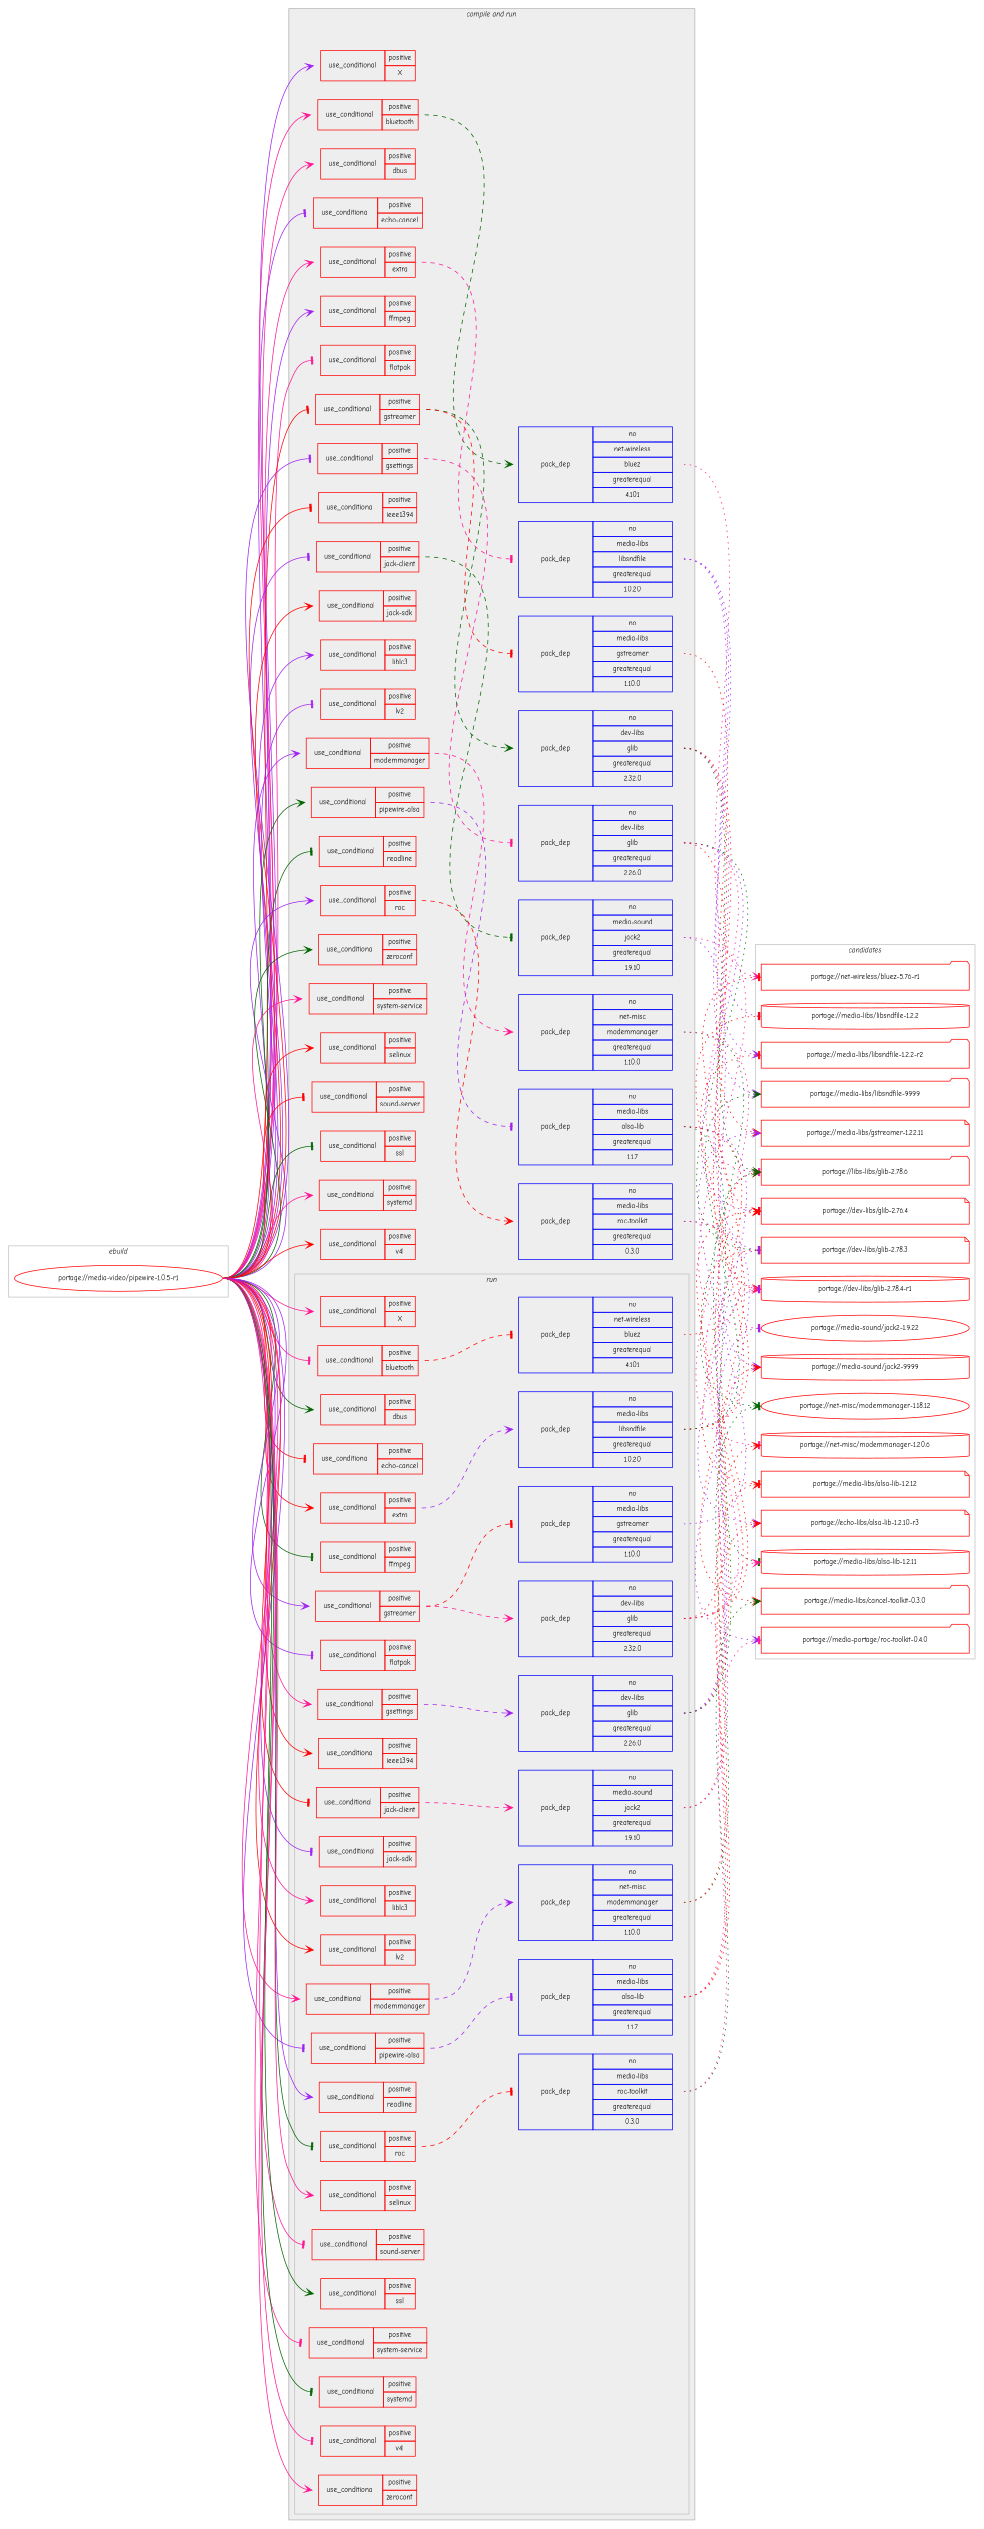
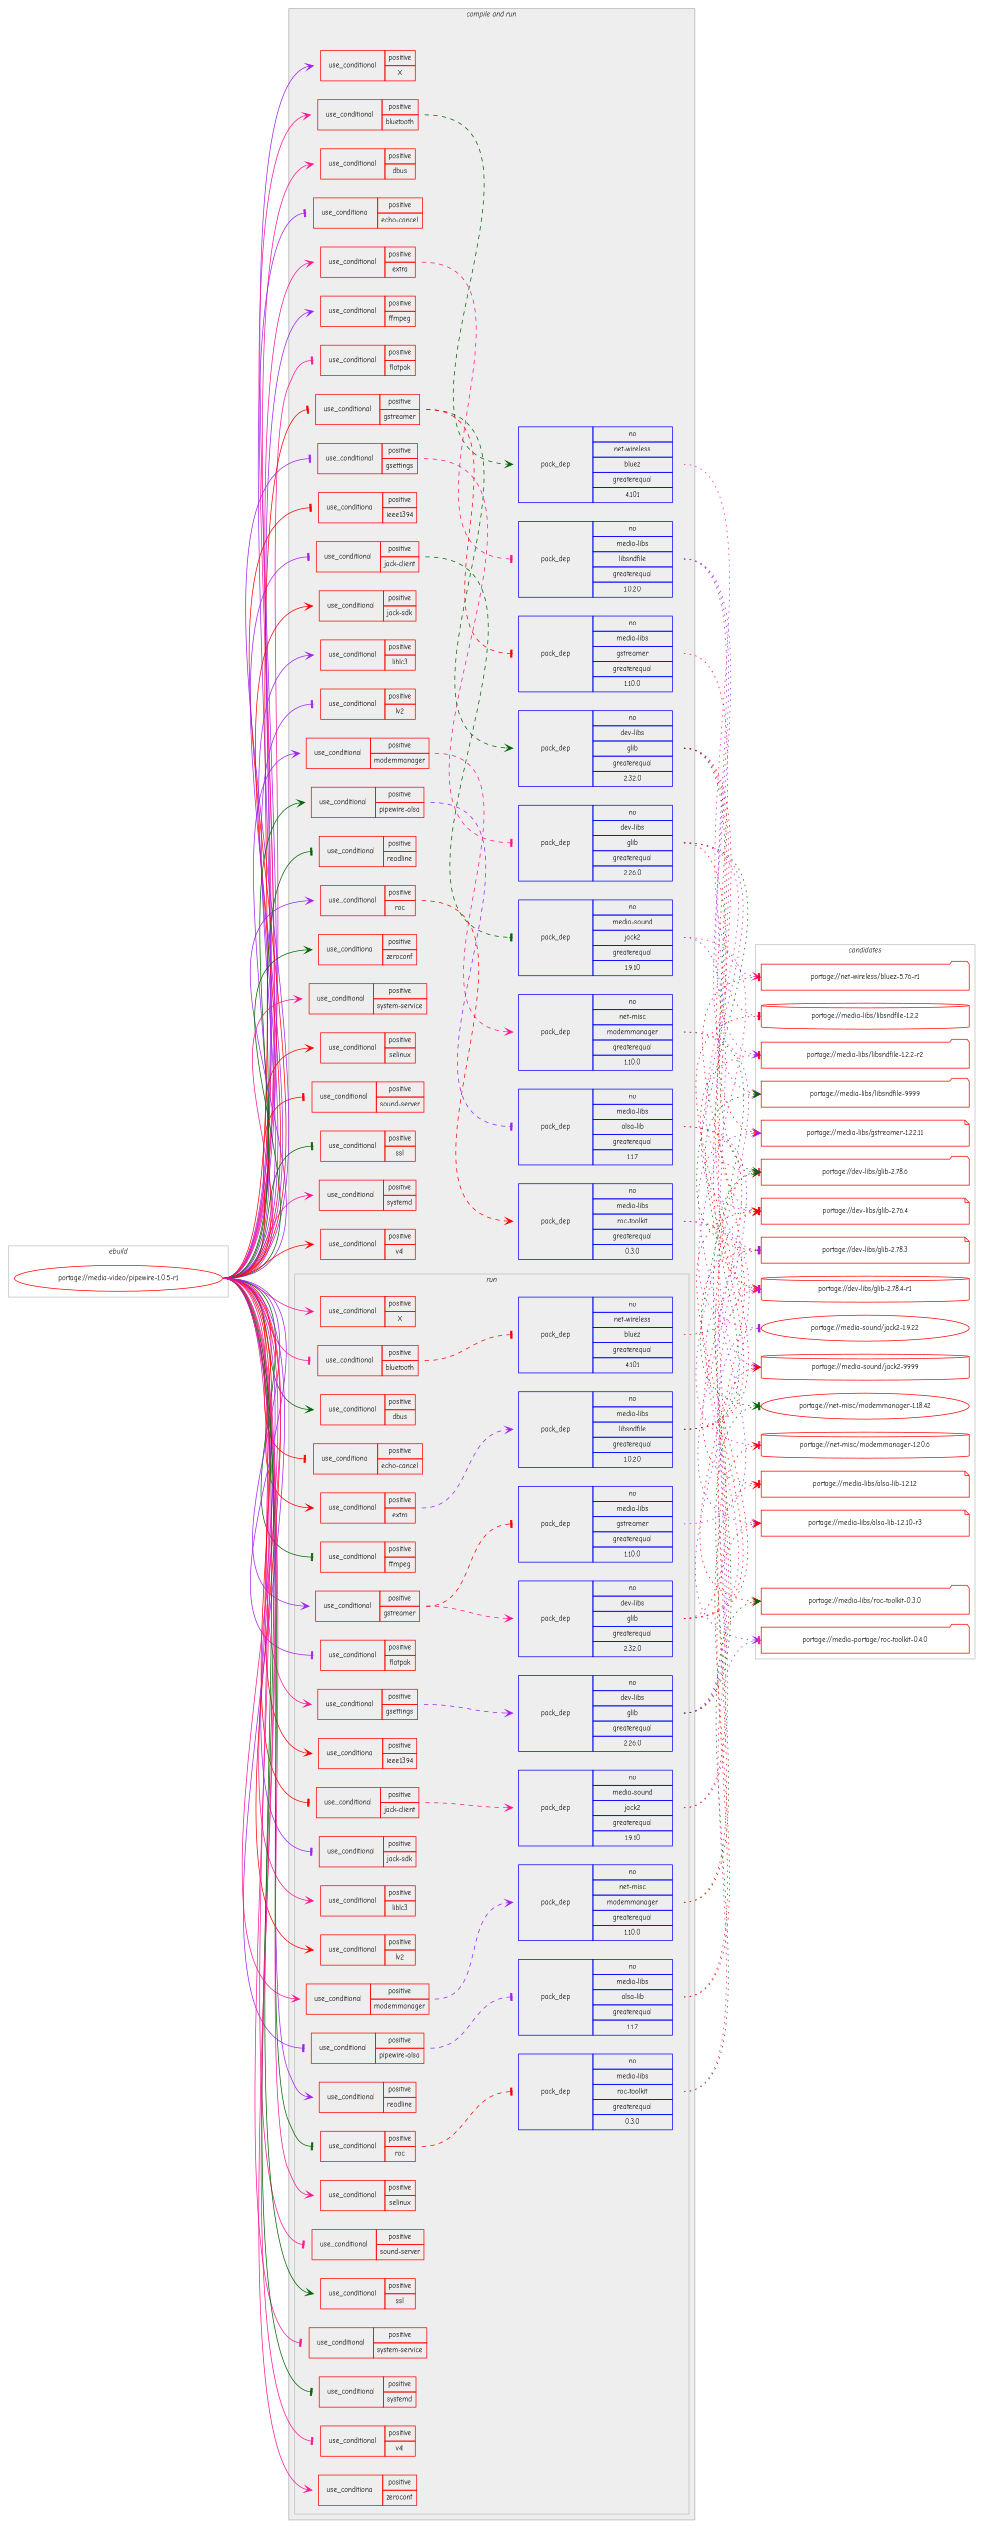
(865, 1172) -> (865, 1172)
(865, 1406) -> (865, 1406)
(865, 1523) -> (865, 1523)
(865, 1562) -> none
(865, 1601) -> (865, 1601)
